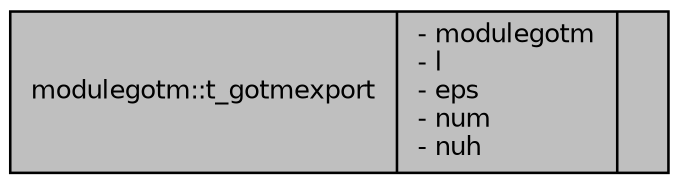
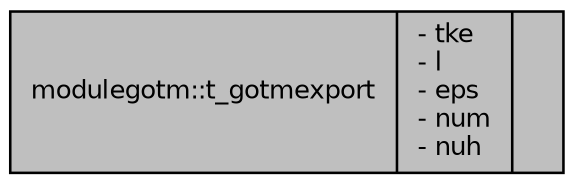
(507, 35) -> (446, 35)
